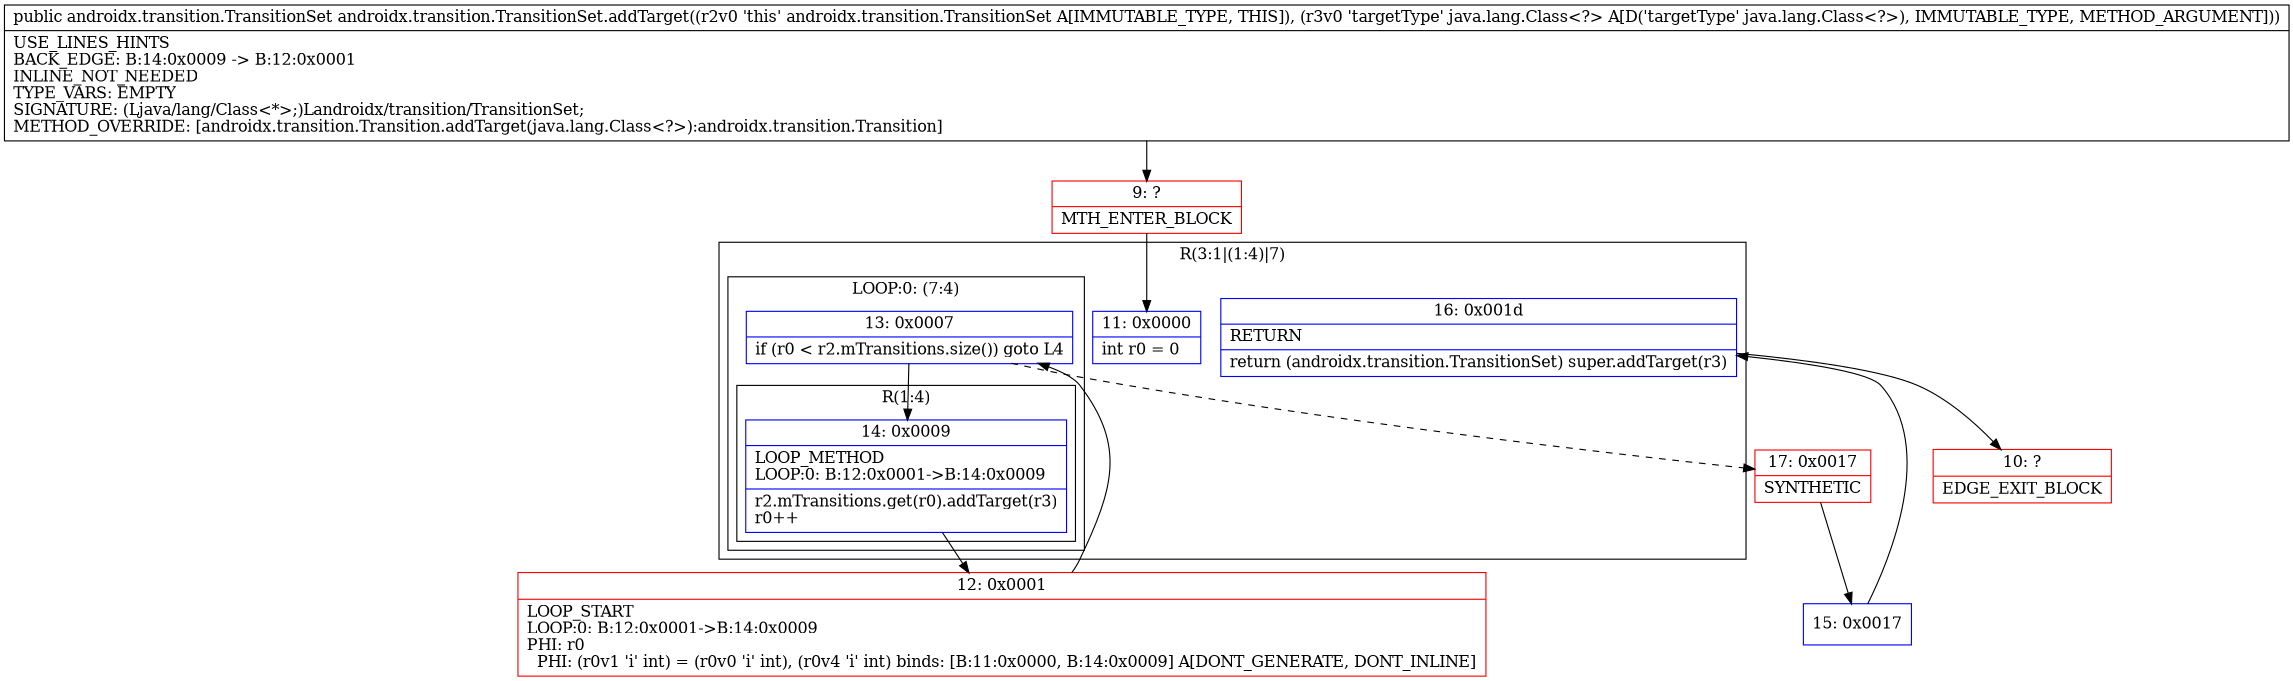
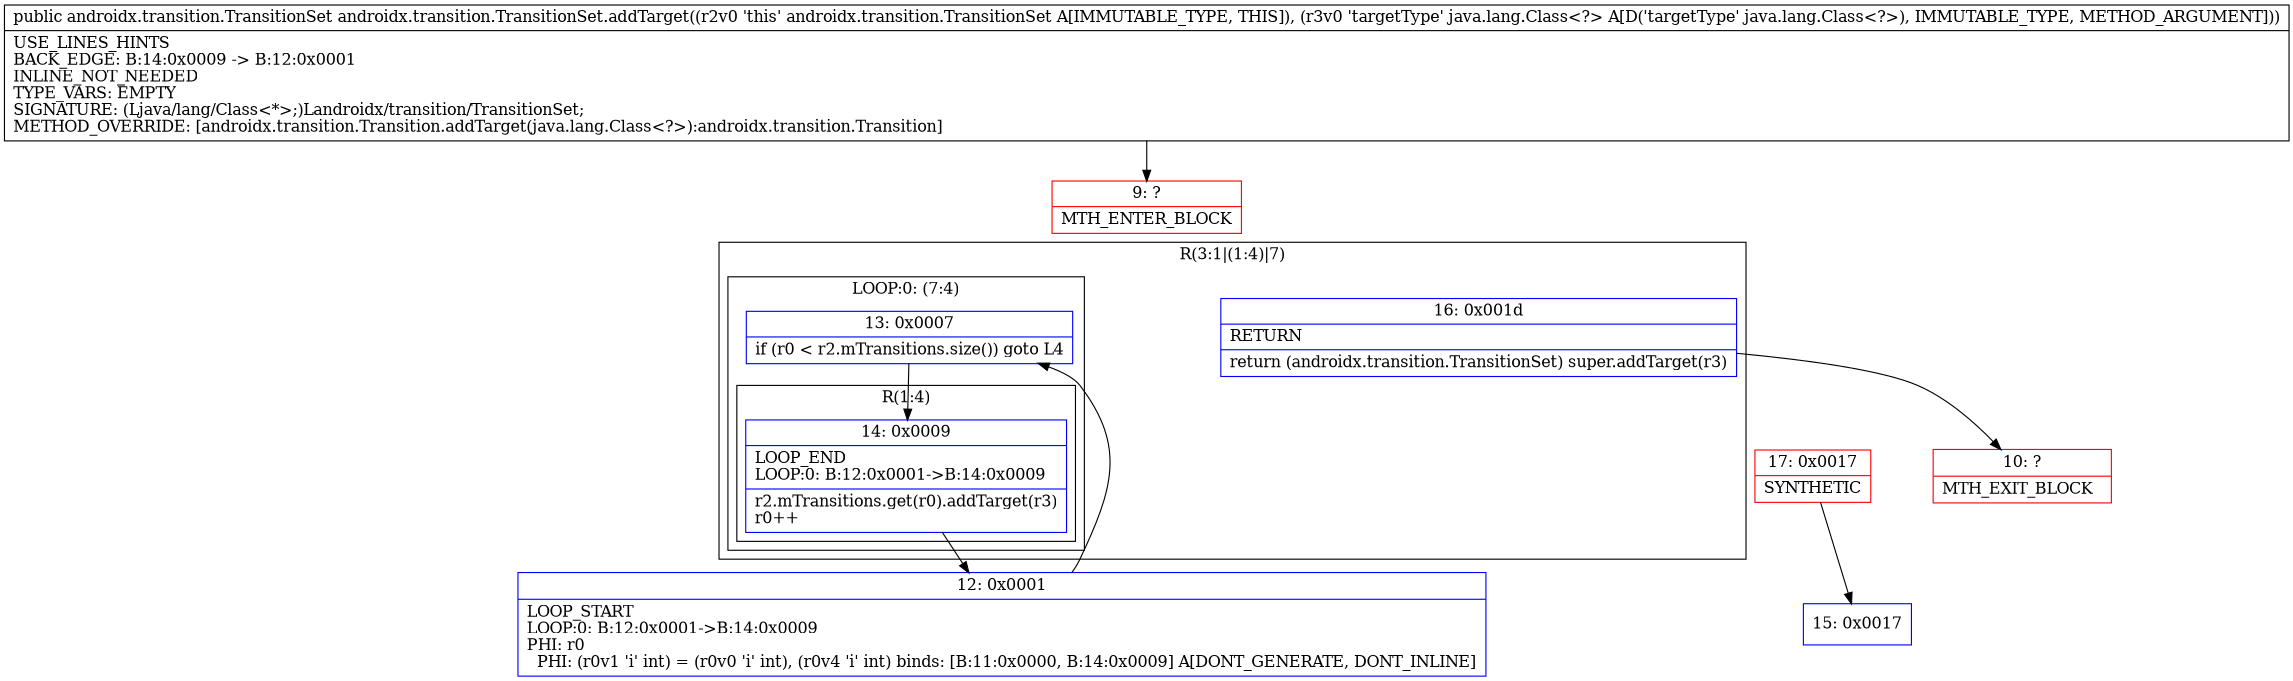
(1147, 338) -> none
(1376, 423) -> none
(1902, 427) -> none
(820, 458) -> (800, 458)
(2022, 489) -> (2018, 489)
(1002, 624) -> (1002, 624)
